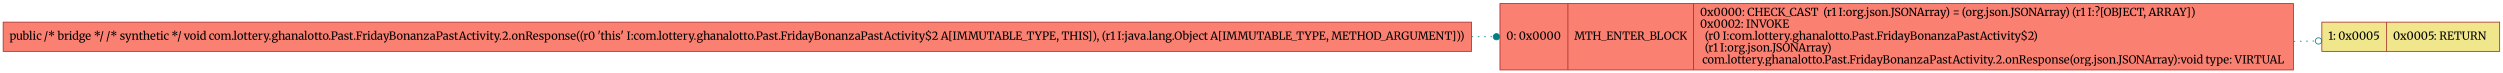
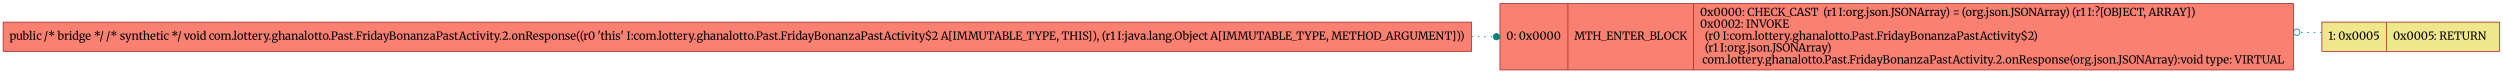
(2304, 41) -> (2311, 32)
